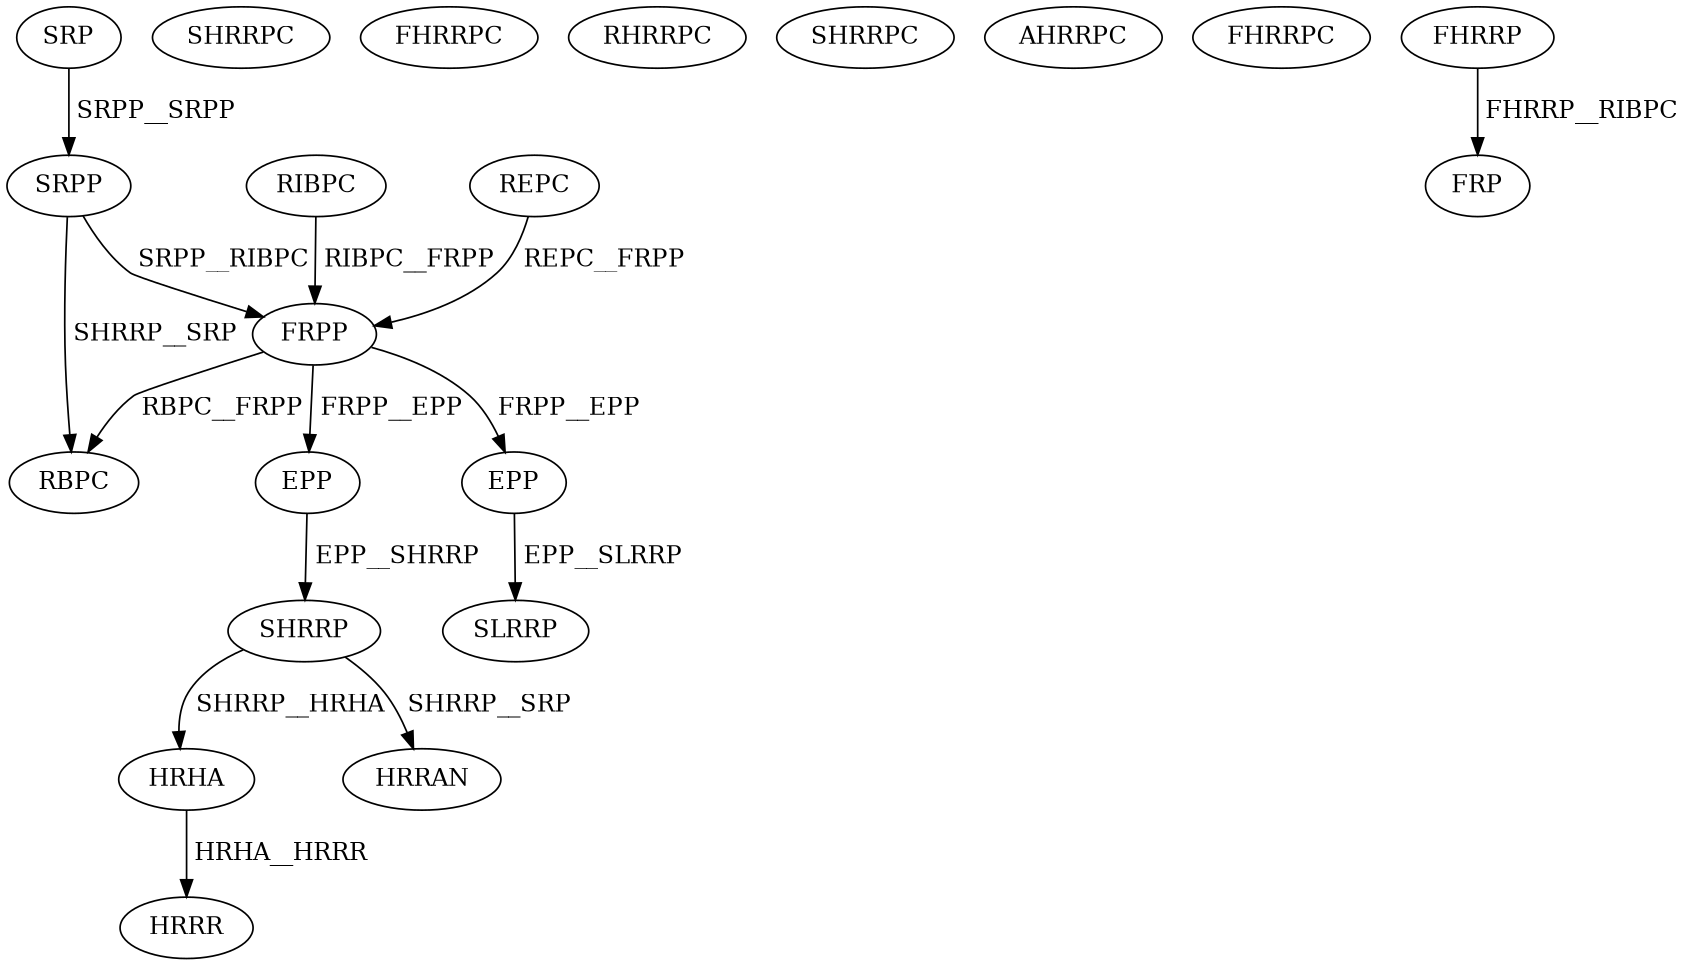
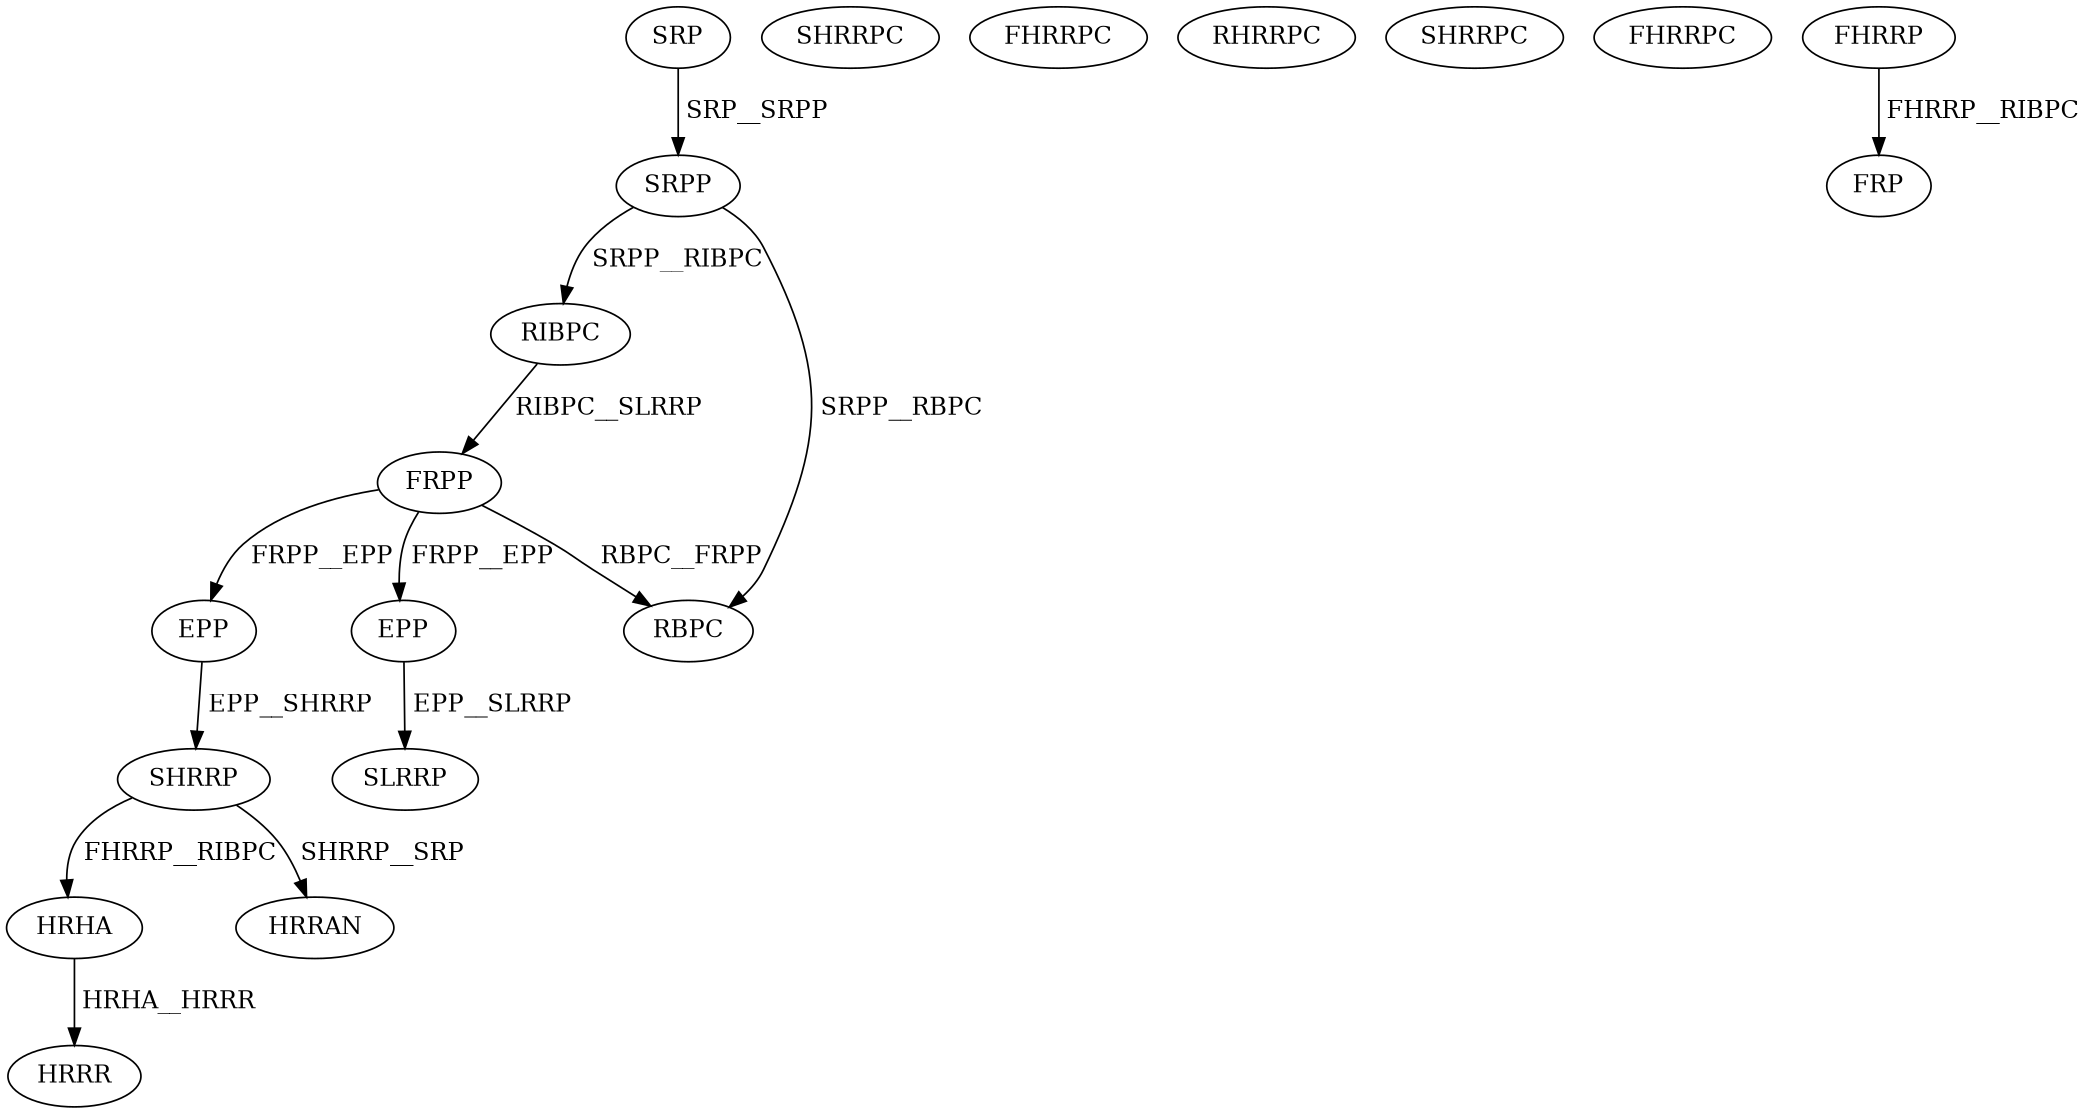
(1073, 38) -> none
(152, 112) -> (753, 112)
(535, 186) -> none
(406, 260) -> (606, 408)
(153, 282) -> (591, 239)
(152, 334) -> (898, 408)
(286, 705) -> (177, 854)
